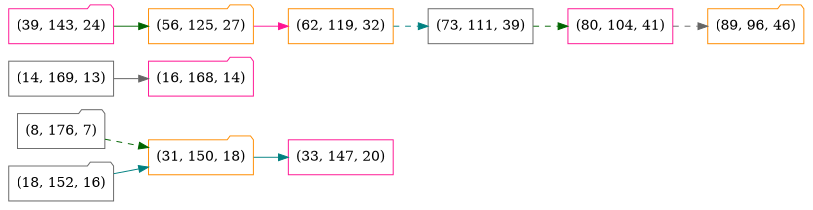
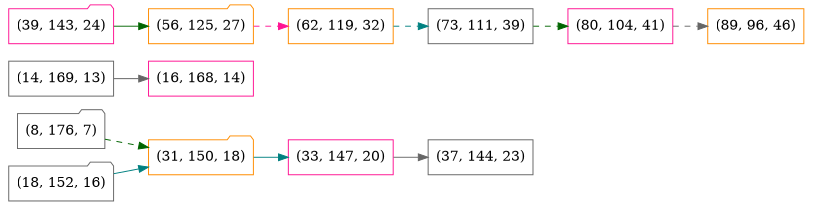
(266, 26) -> (266, 26)
(756, 26) -> (756, 26)
(201, 79) -> (201, 79)
none -> (481, 157)
